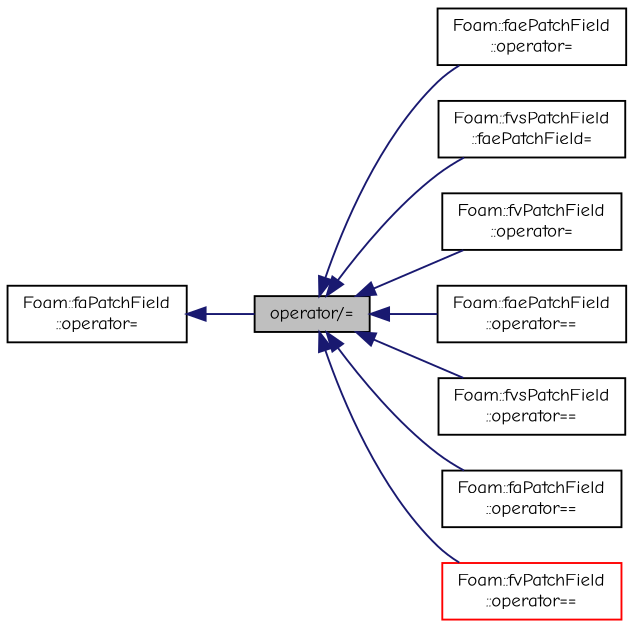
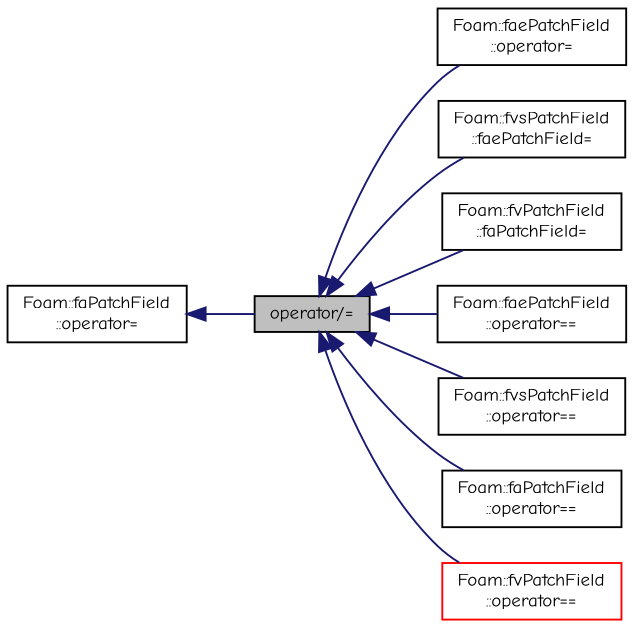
(532, 222) -> (532, 222)
